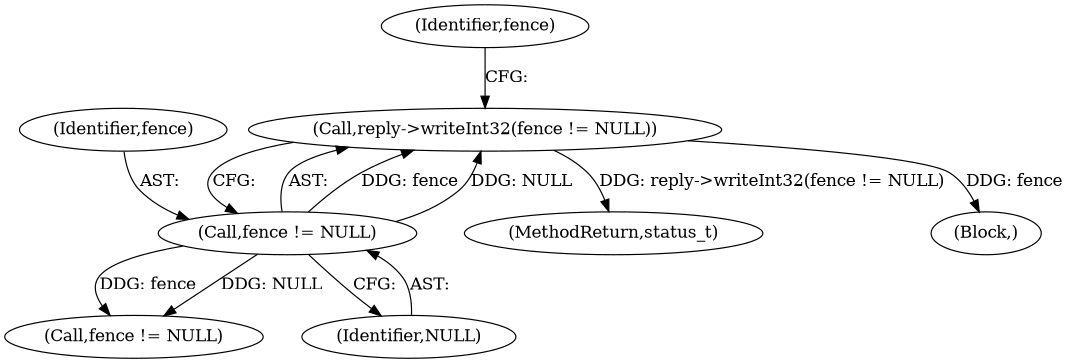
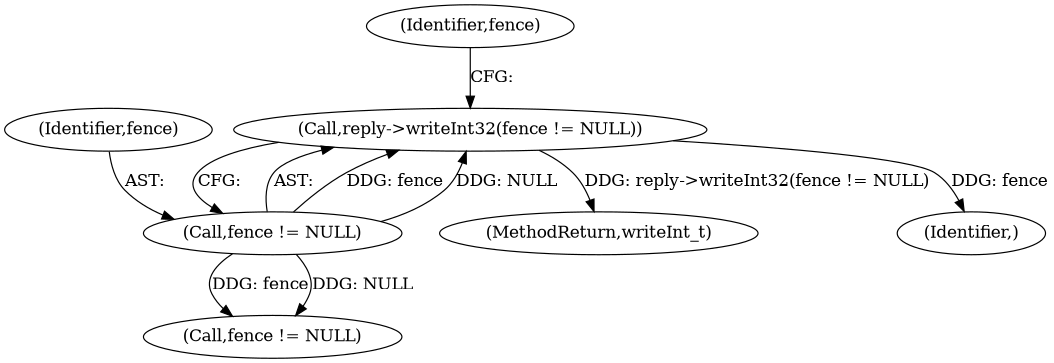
(614, 233) -> (599, 233)
(986, 233) -> (971, 233)
(409, 337) -> none
